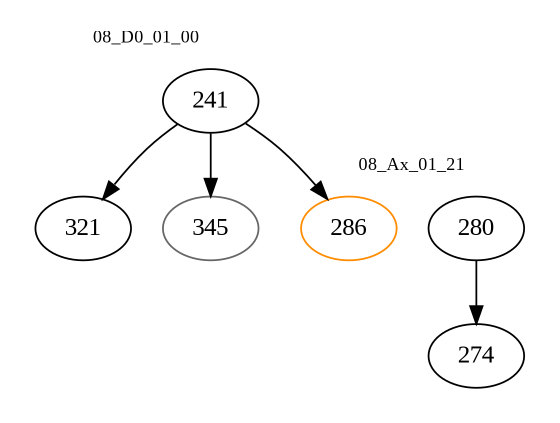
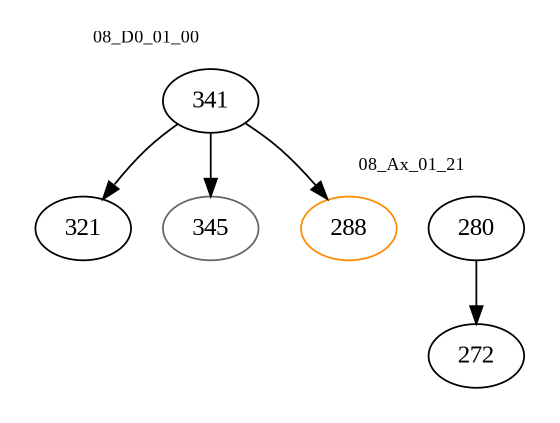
(211, 101) -> (211, 101)
(349, 228) -> (349, 228)
(476, 356) -> (476, 356)
